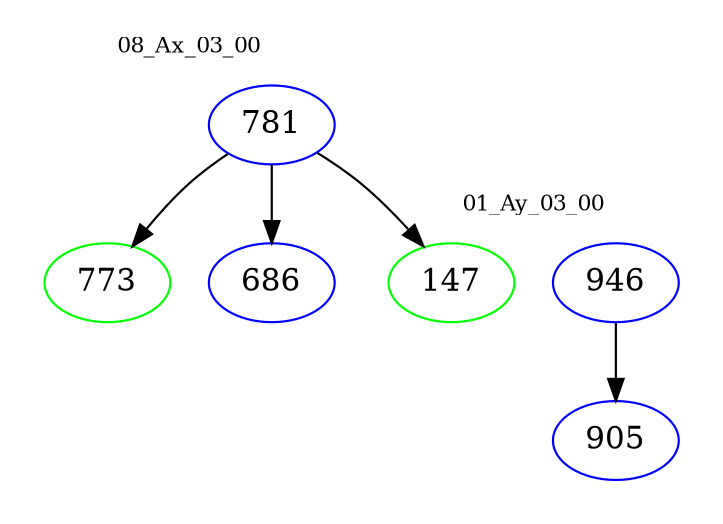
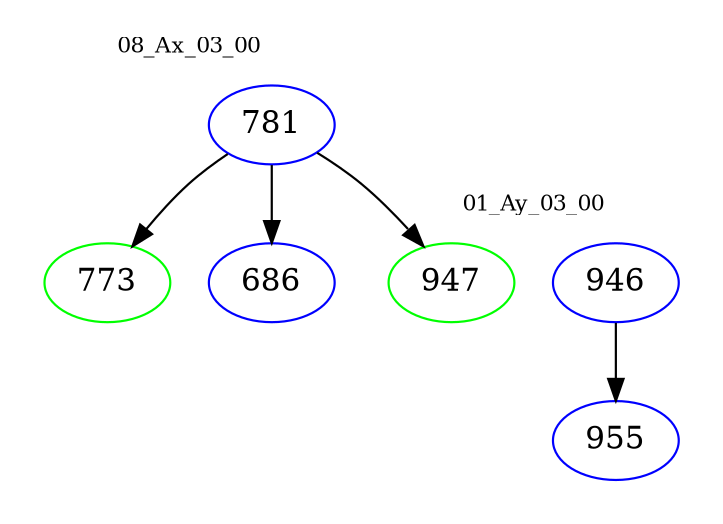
(451, 283) -> (451, 283)
(616, 441) -> (616, 441)
